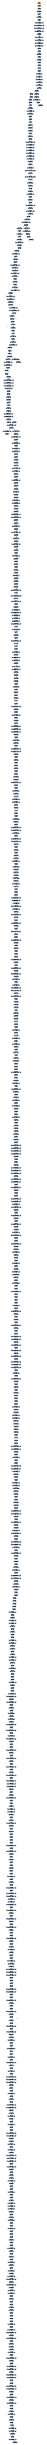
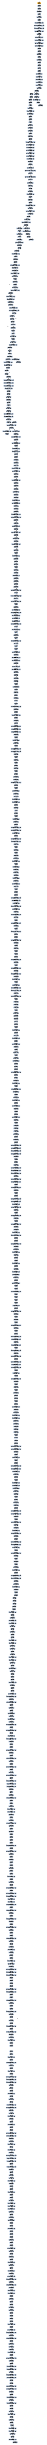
(11, 2049) -> none
